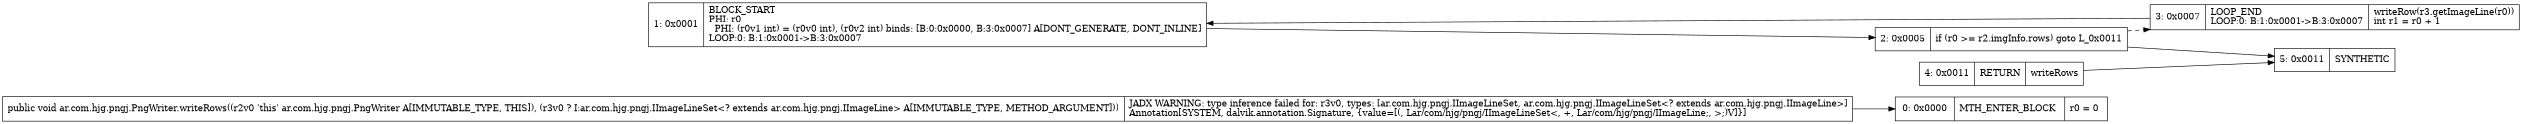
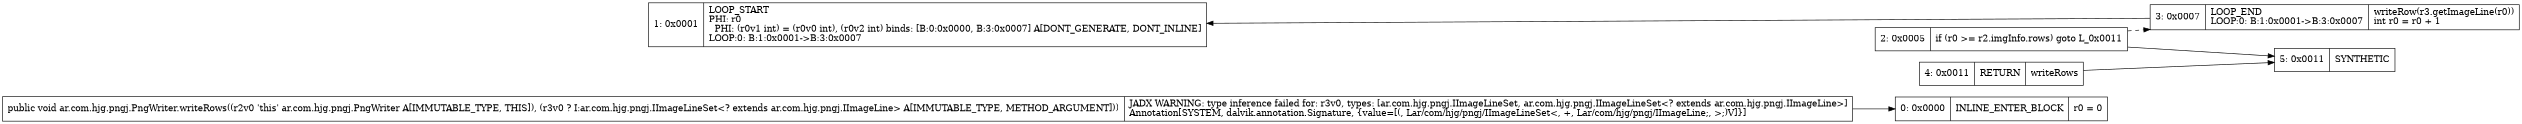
(742, 10) -> (739, 10)
(2407, 22) -> (2407, 22)
(1538, 33) -> none
(2008, 109) -> (2010, 109)
